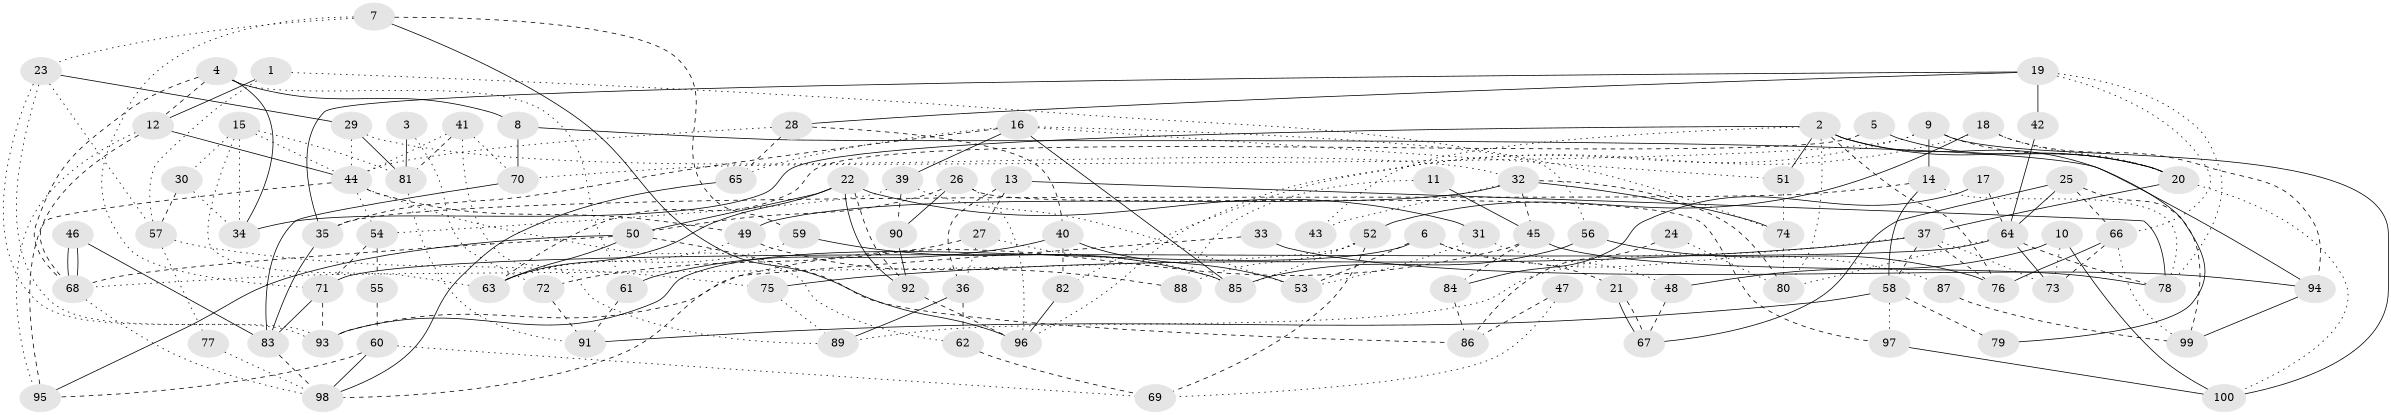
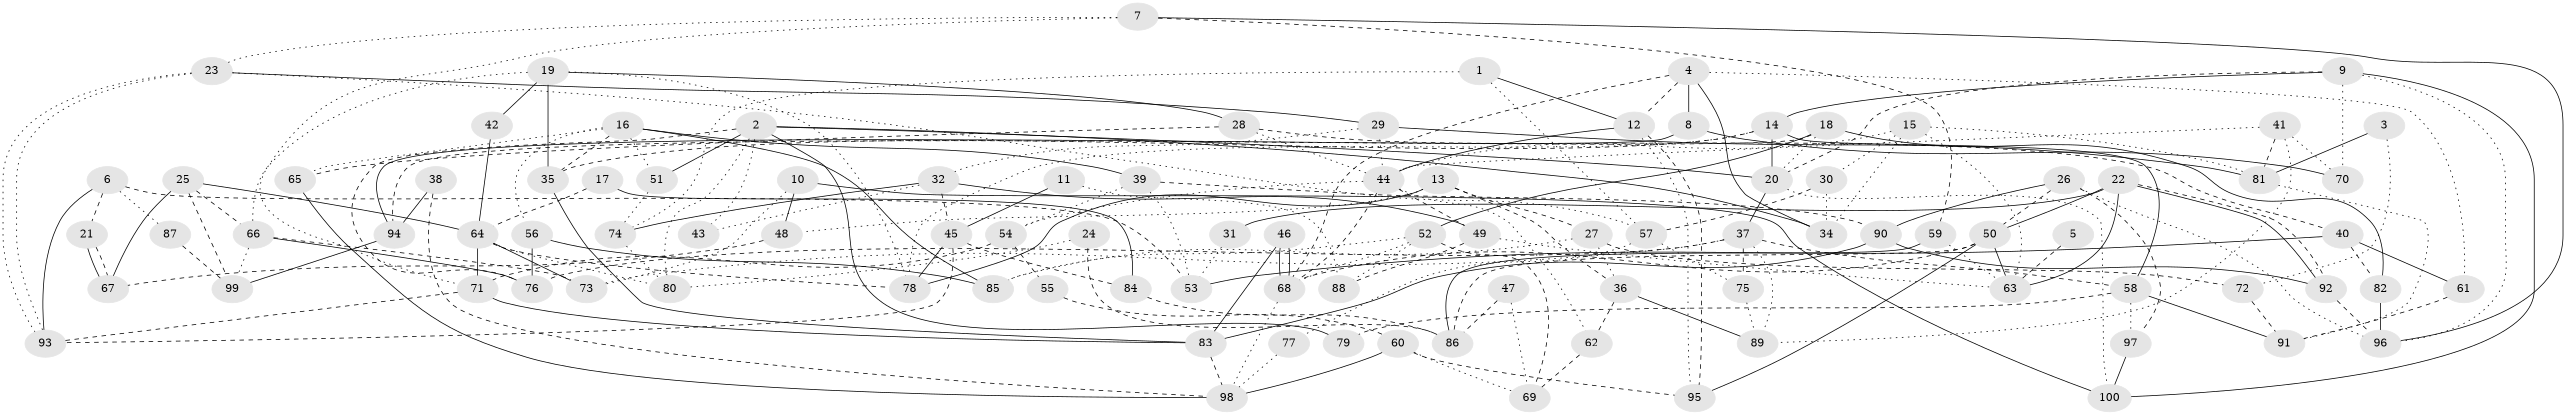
(2026, 154) -> (1772, 153)
(1514, 156) -> (2099, 147)
(1639, 191) -> none
(339, 210) -> (1542, 263)
(1261, 235) -> (436, 180)
(1020, 255) -> (1659, 254)
(1346, 262) -> (1743, 262)
(1575, 262) -> (1129, 215)
